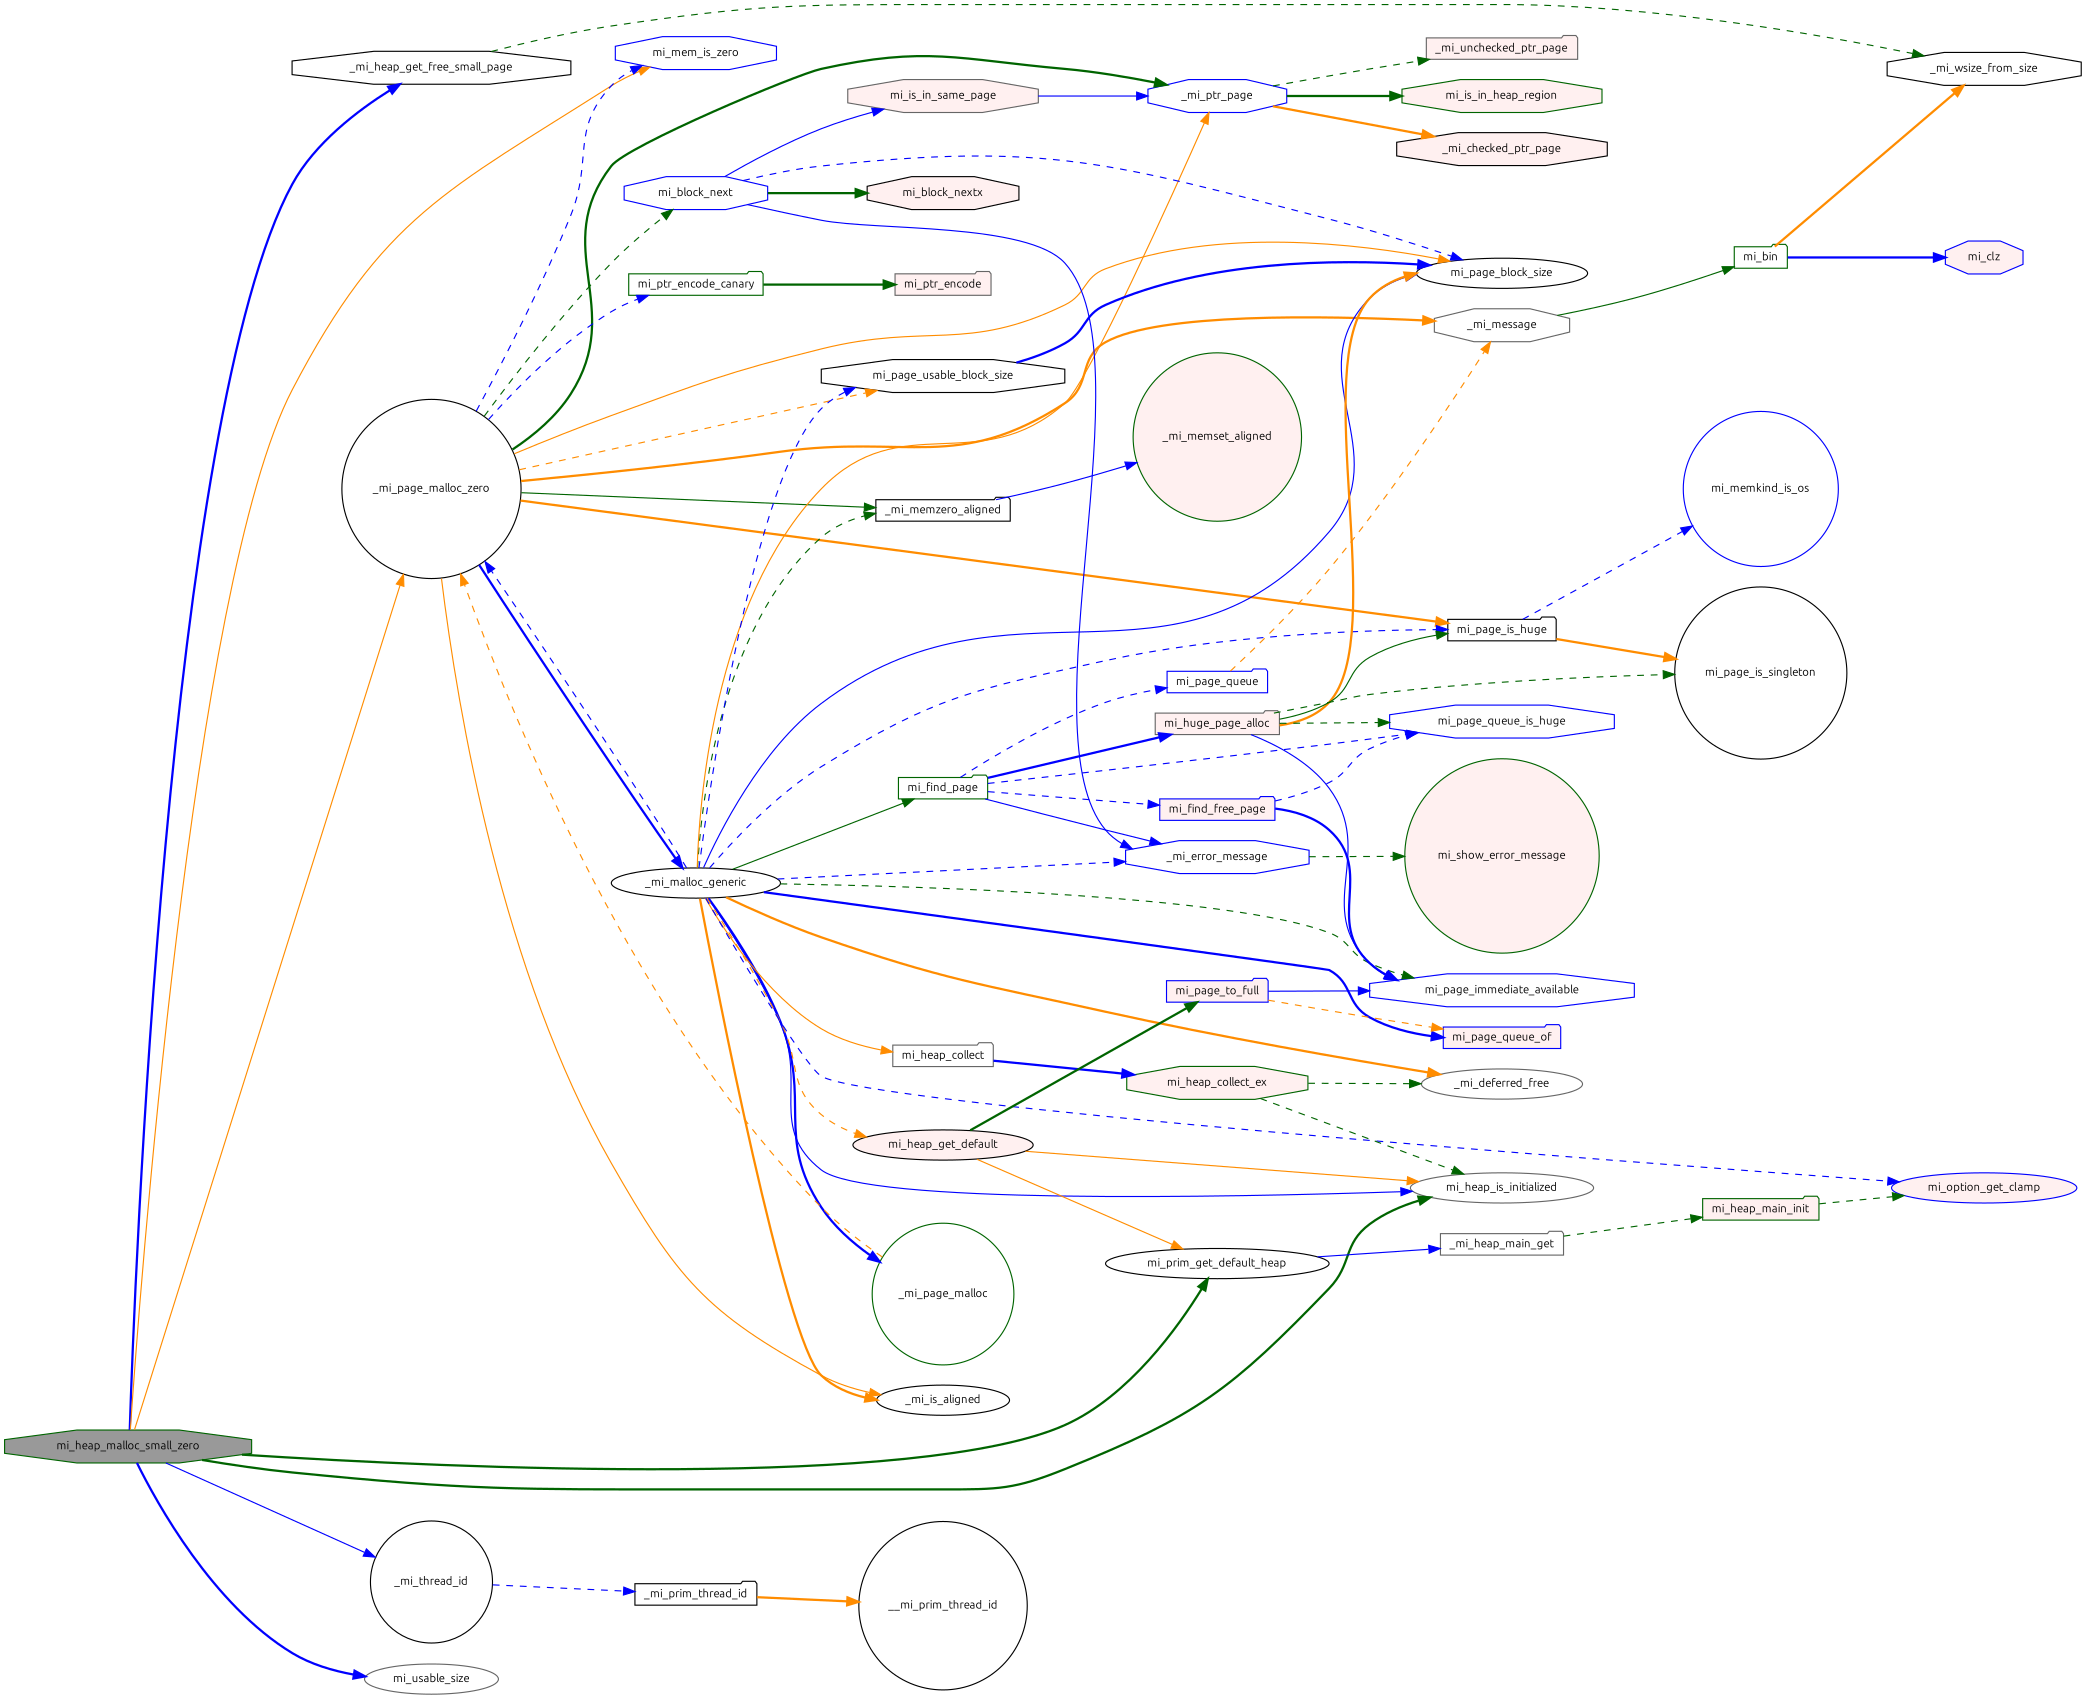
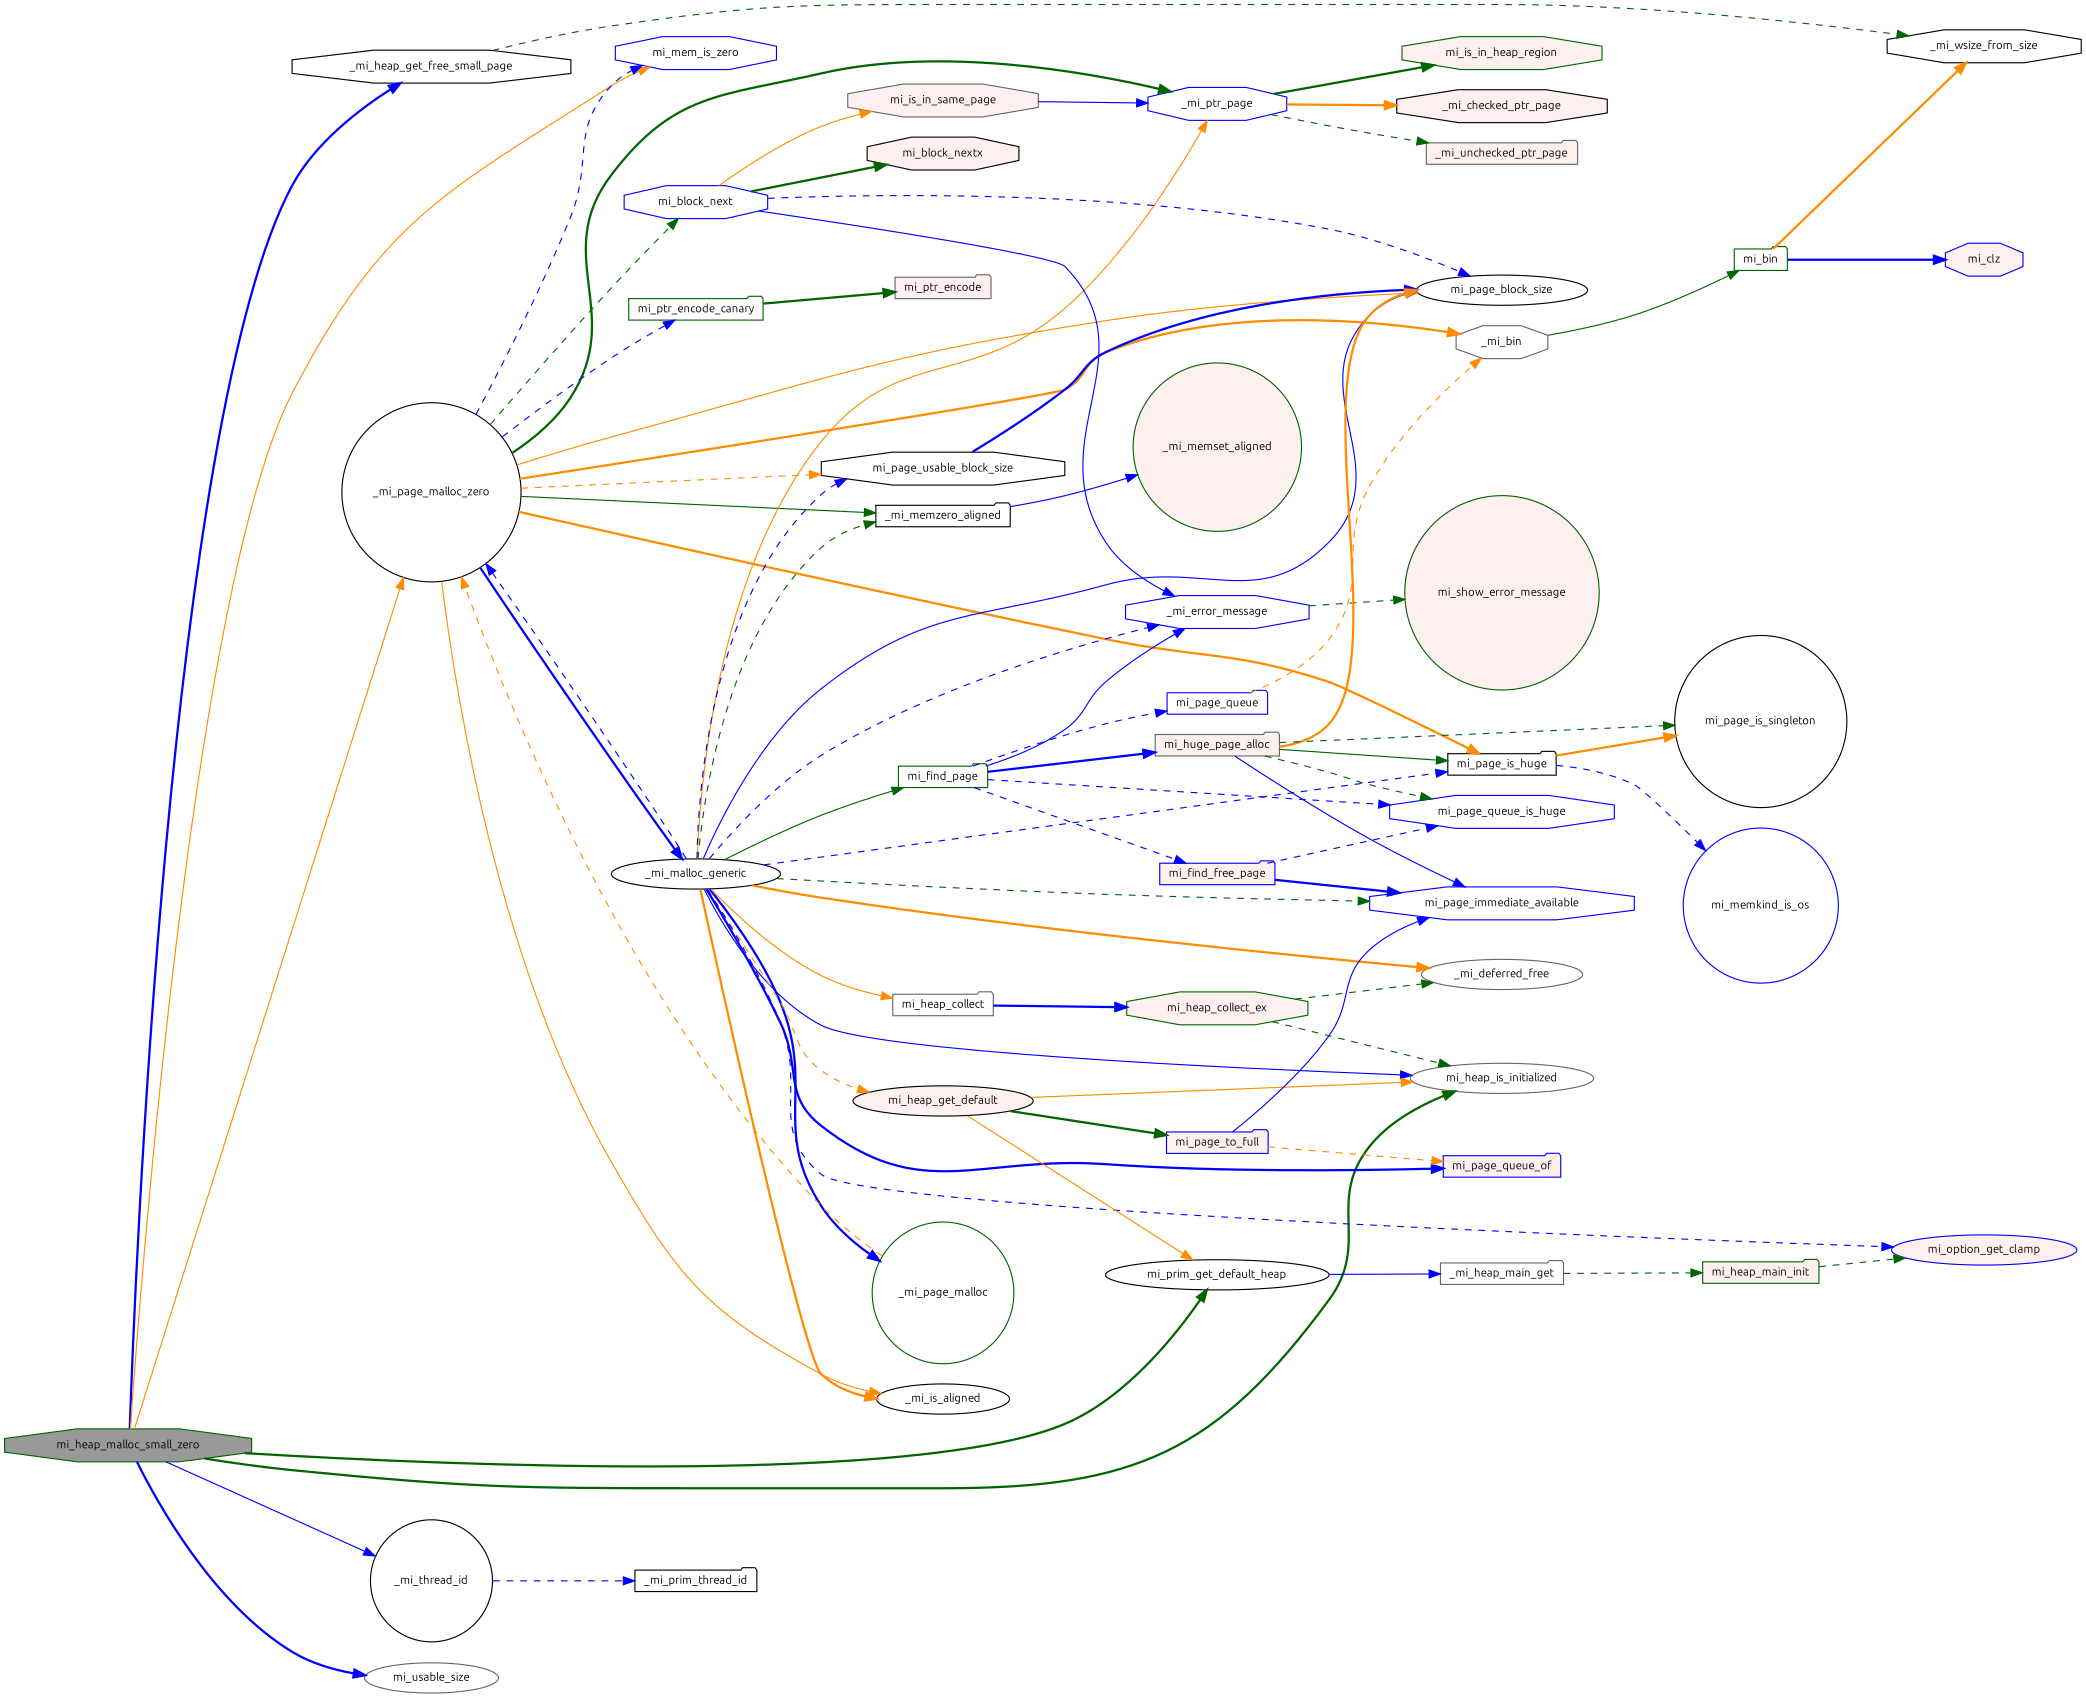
(797, 139) -> (786, 143)
(1502, 325) -> (1502, 342)
(943, 1606) -> none
